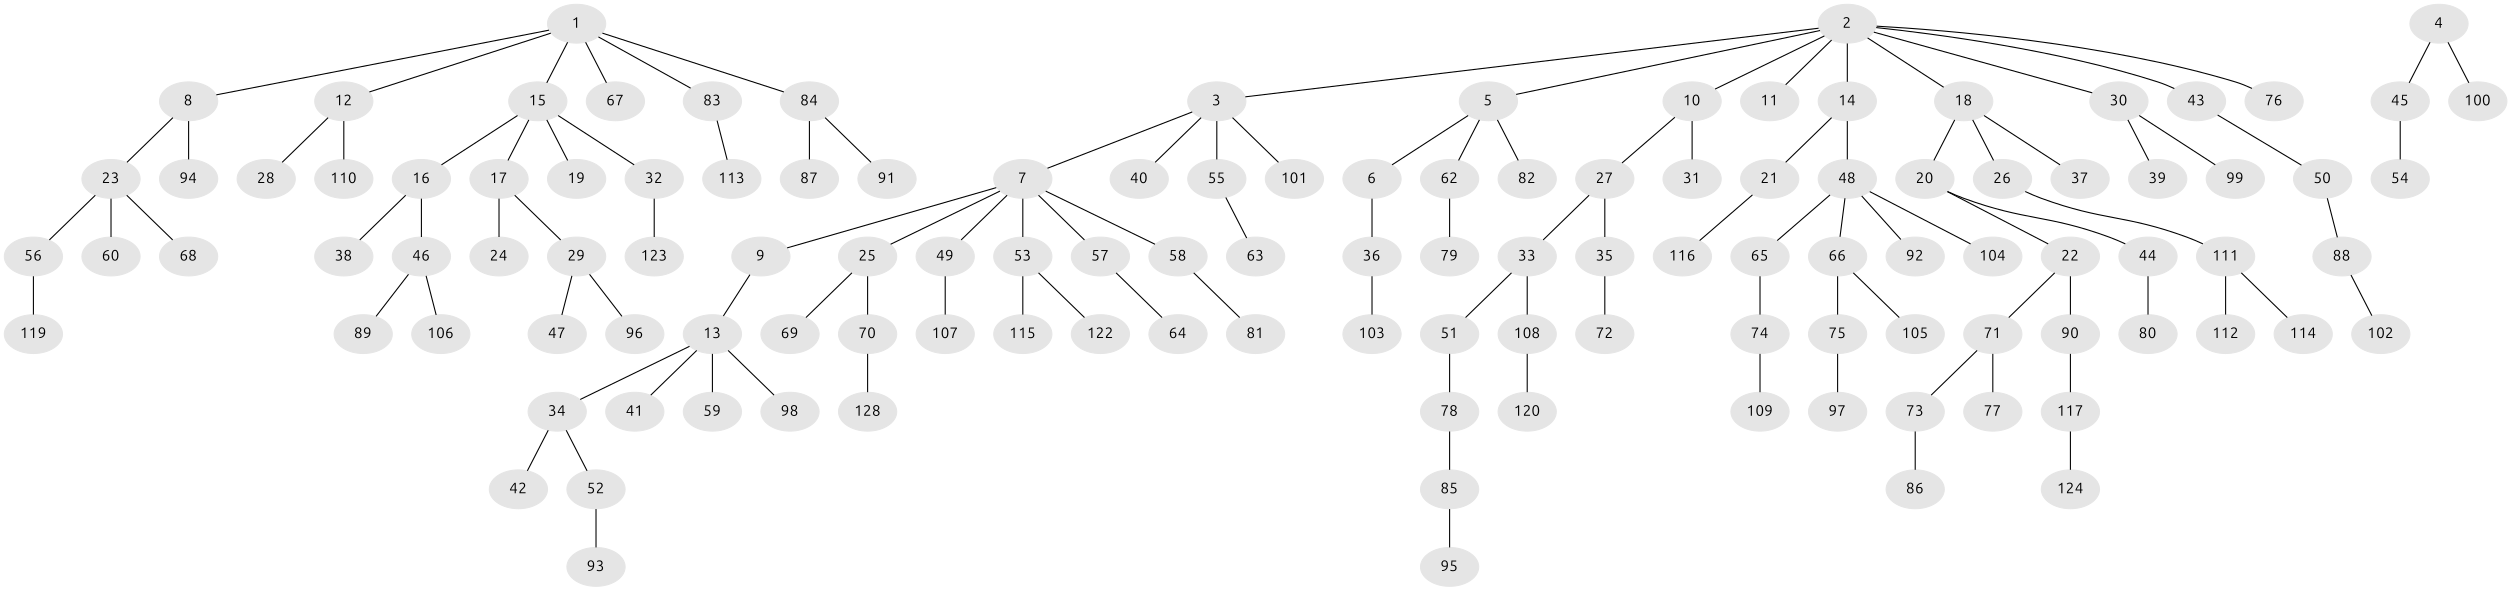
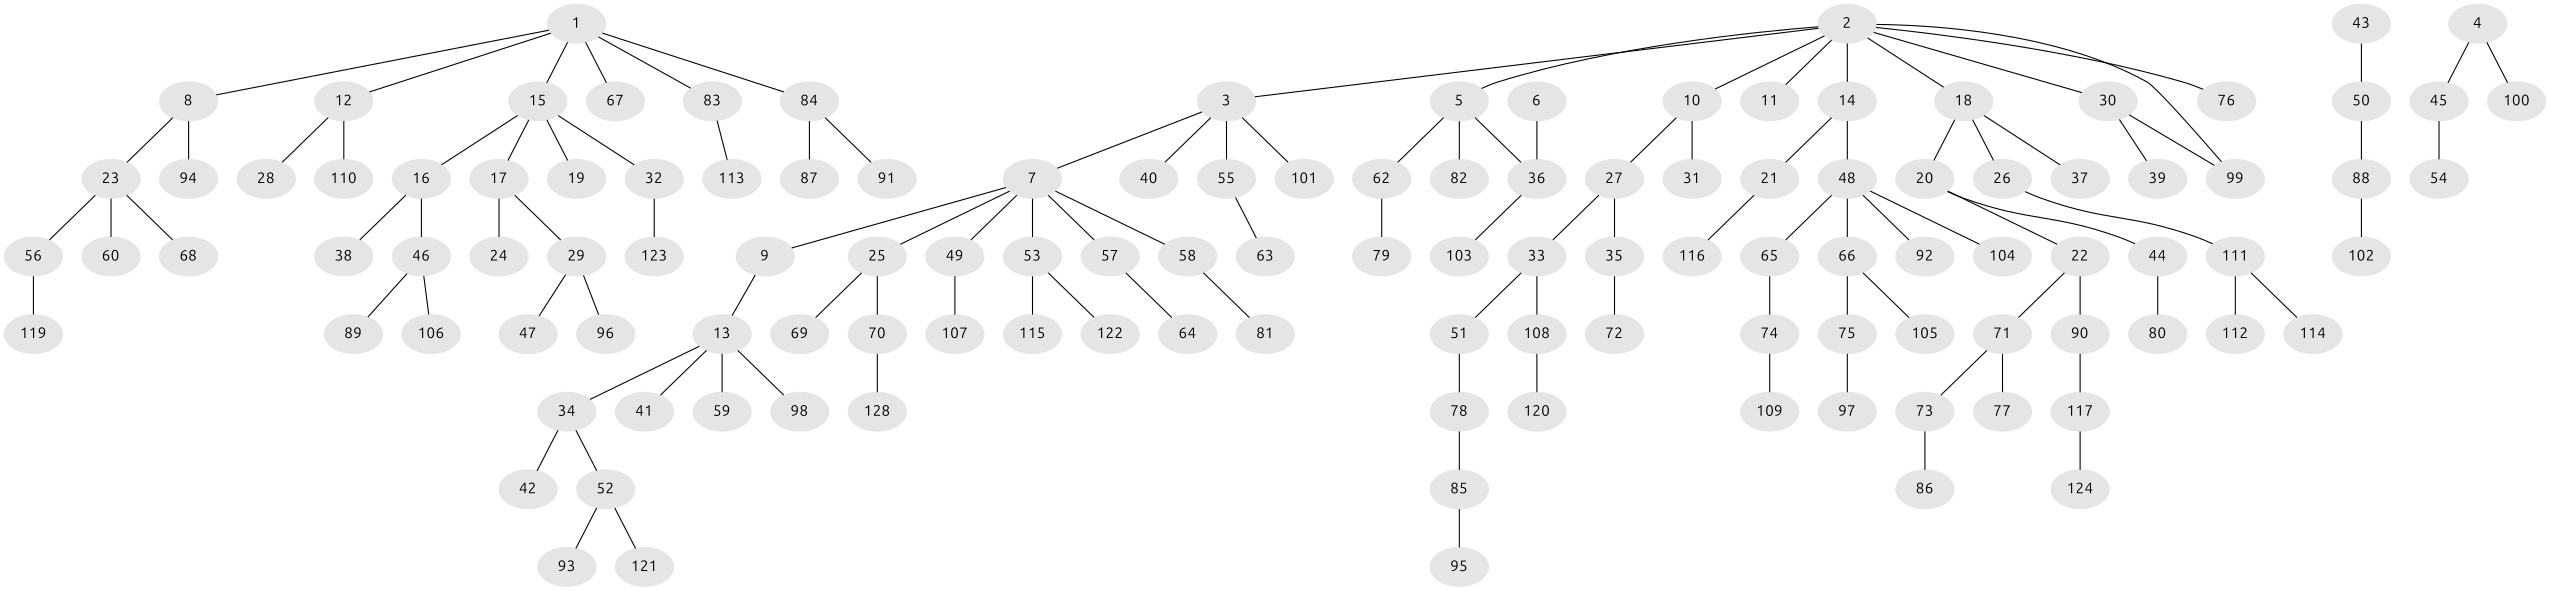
(2027, 50) -> (2040, 43)
(1430, 140) -> (1498, 140)
none -> (645, 567)
